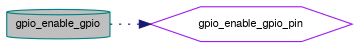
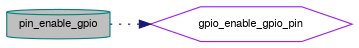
(58, 24) -> (58, 24)
